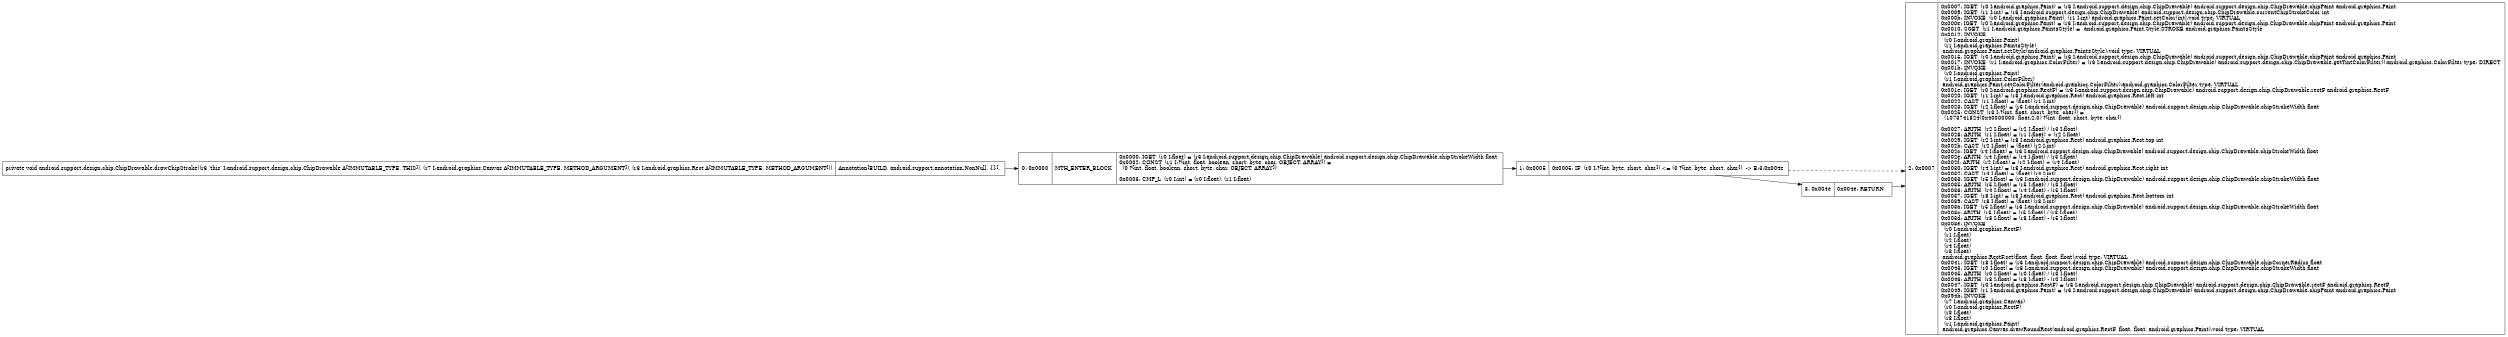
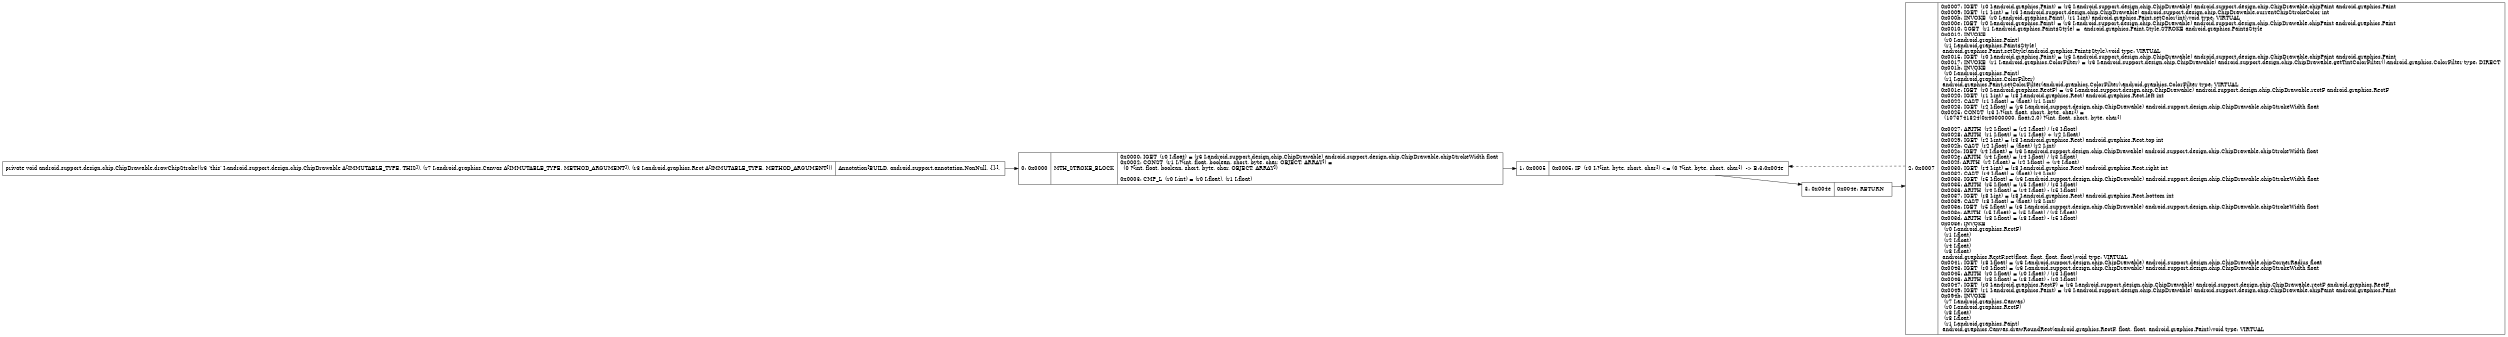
(1084, 168) -> (1084, 168)
(1845, 171) -> (1849, 166)
